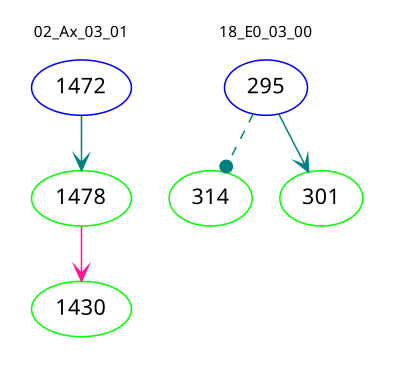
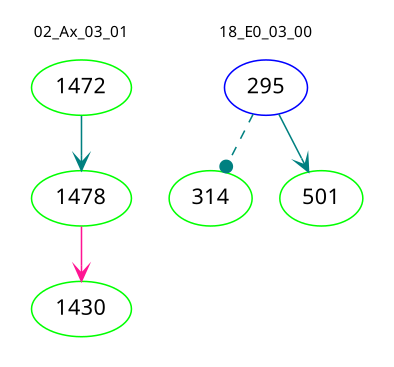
(81, 88) -> (81, 88)
(321, 198) -> (321, 198)
